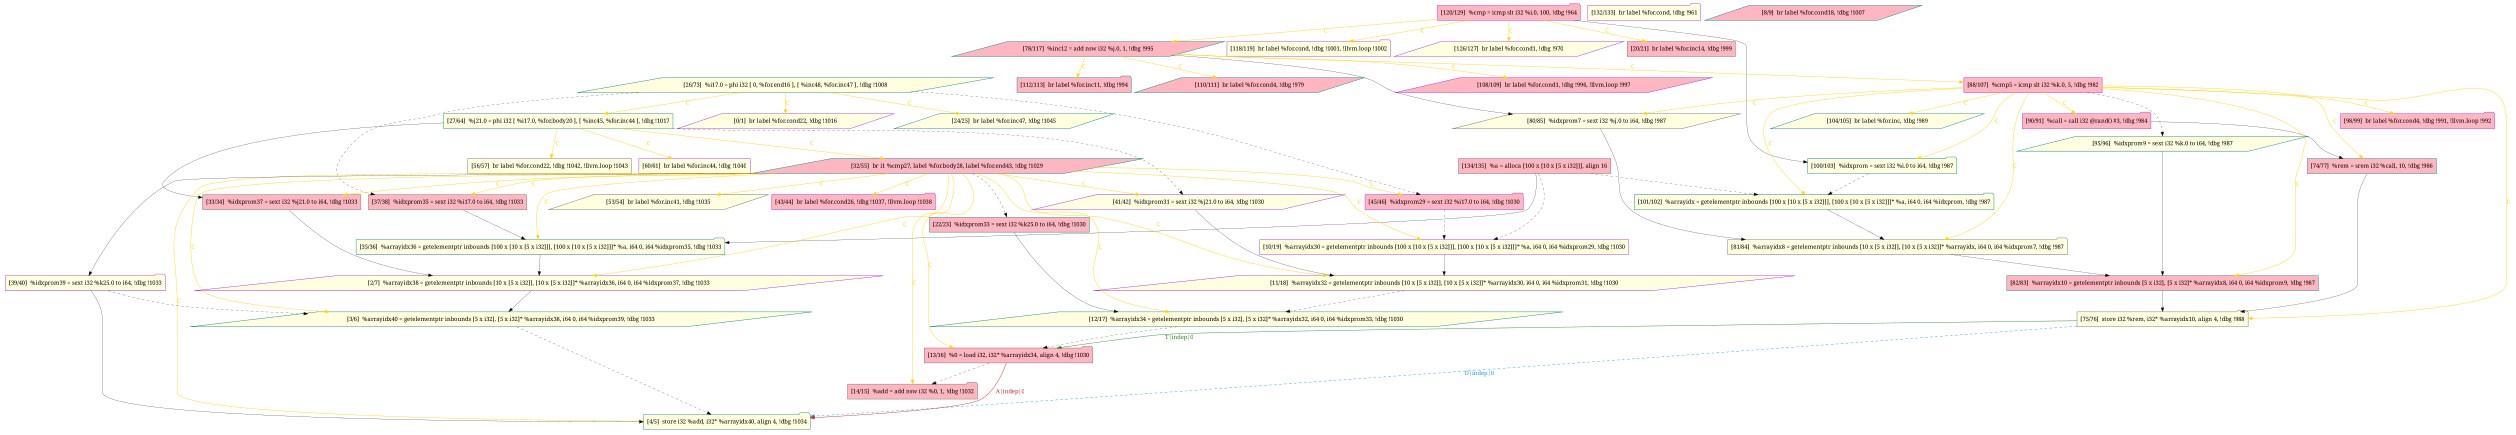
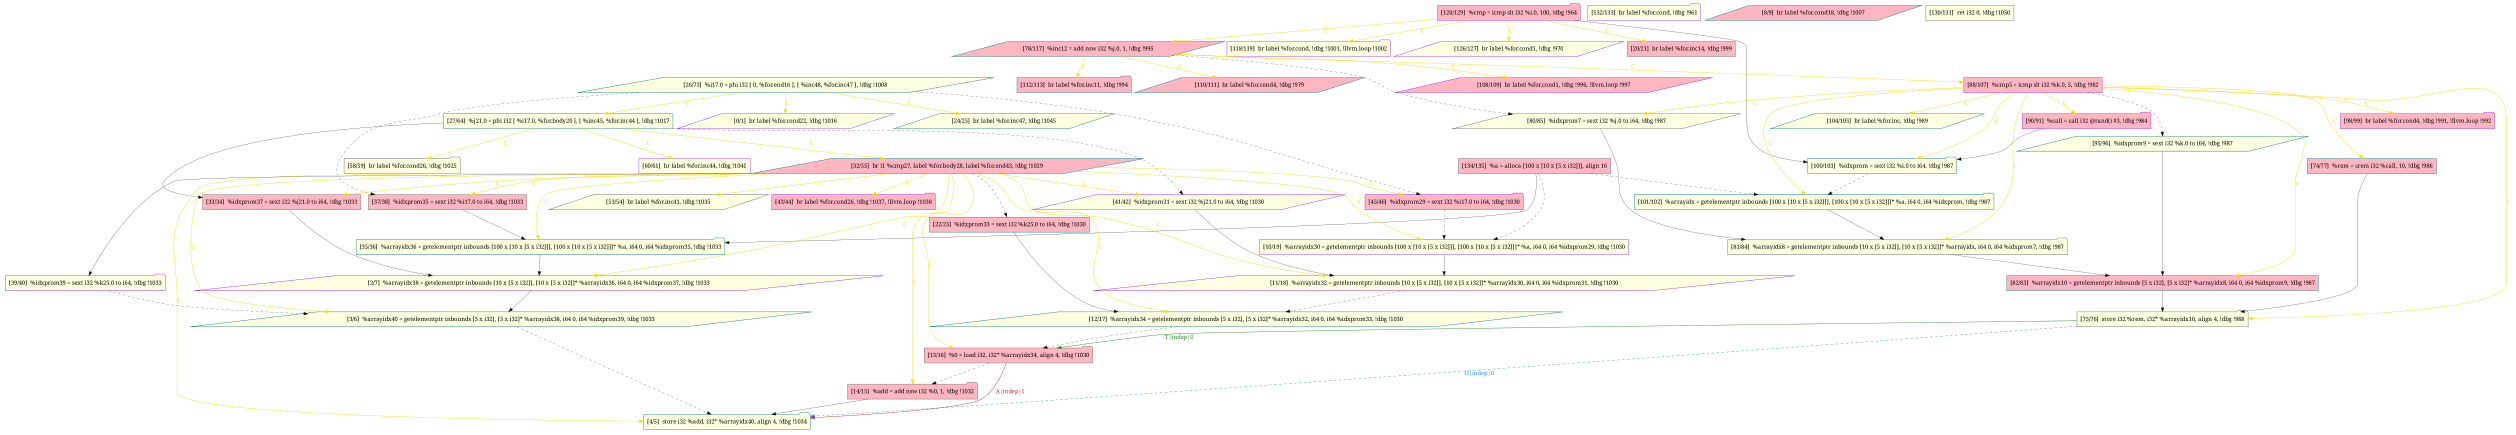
none -> (1970, 13)
(1342, 73) -> (1342, 73)
(2249, 126) -> (2005, 149)
none -> (402, 166)
(550, 166) -> none
(317, 417) -> (822, 406)
